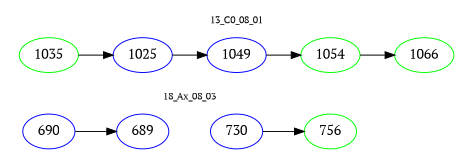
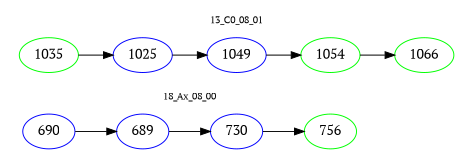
(190, 97) -> (190, 97)
none -> (185, 131)
